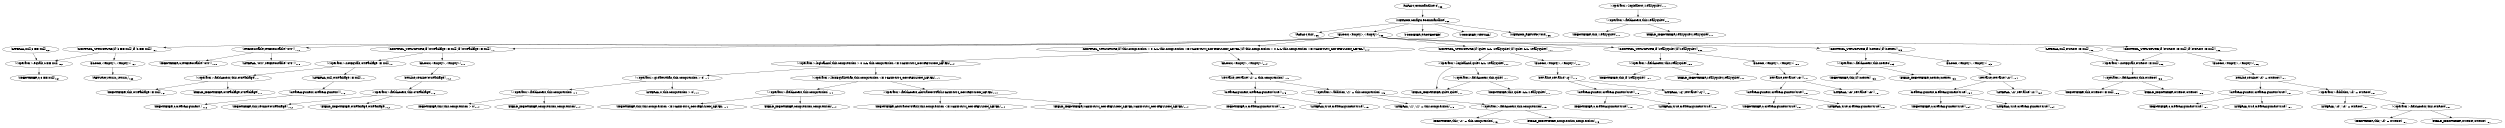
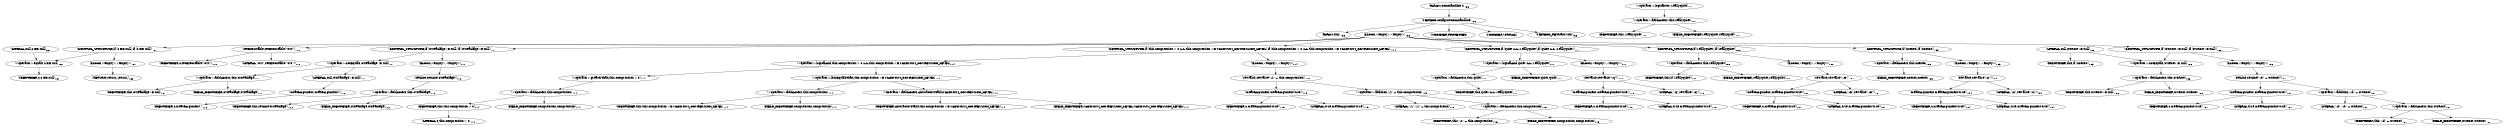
(1860, 70) -> (2070, 56)
(672, 84) -> (449, 113)
(1460, 85) -> none
